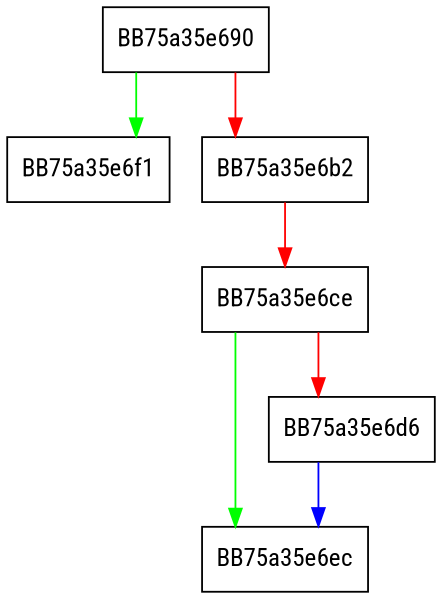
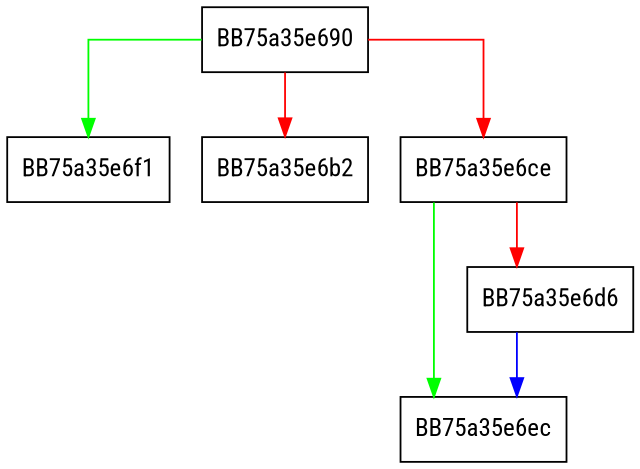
(285, 225) -> (465, 40)
